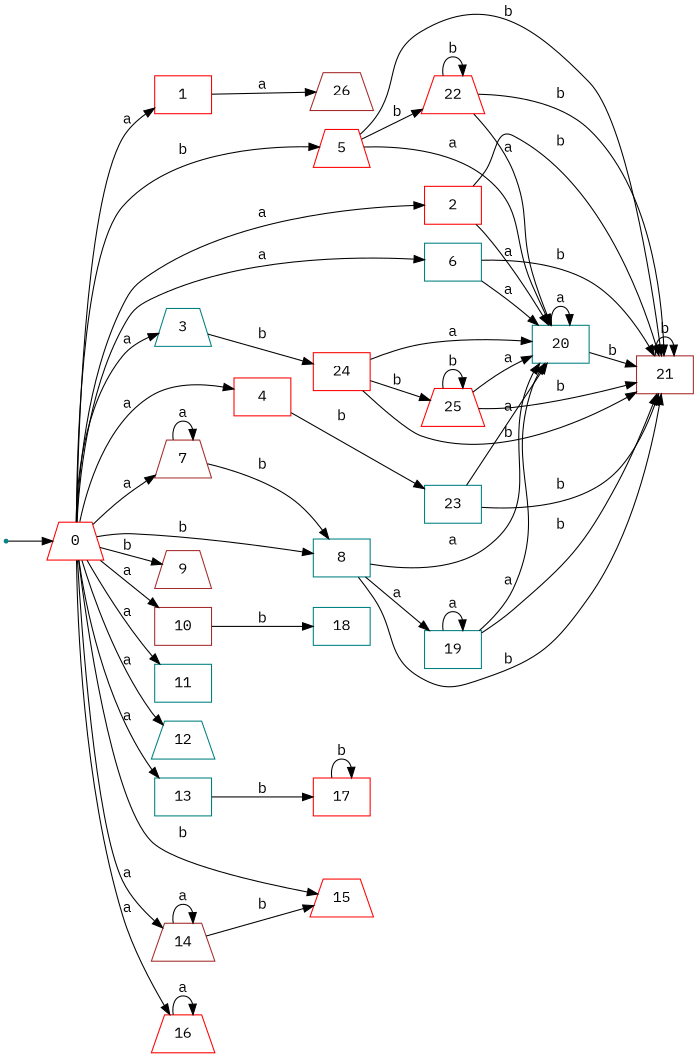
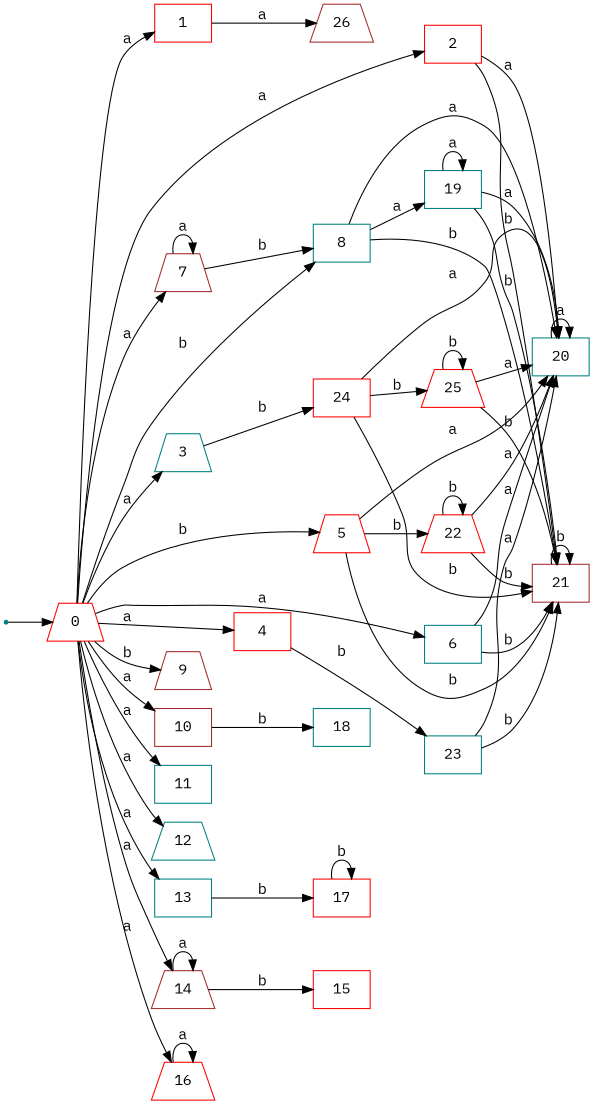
(608, 358) -> none
(123, 785) -> none
(342, 898) -> (342, 990)
